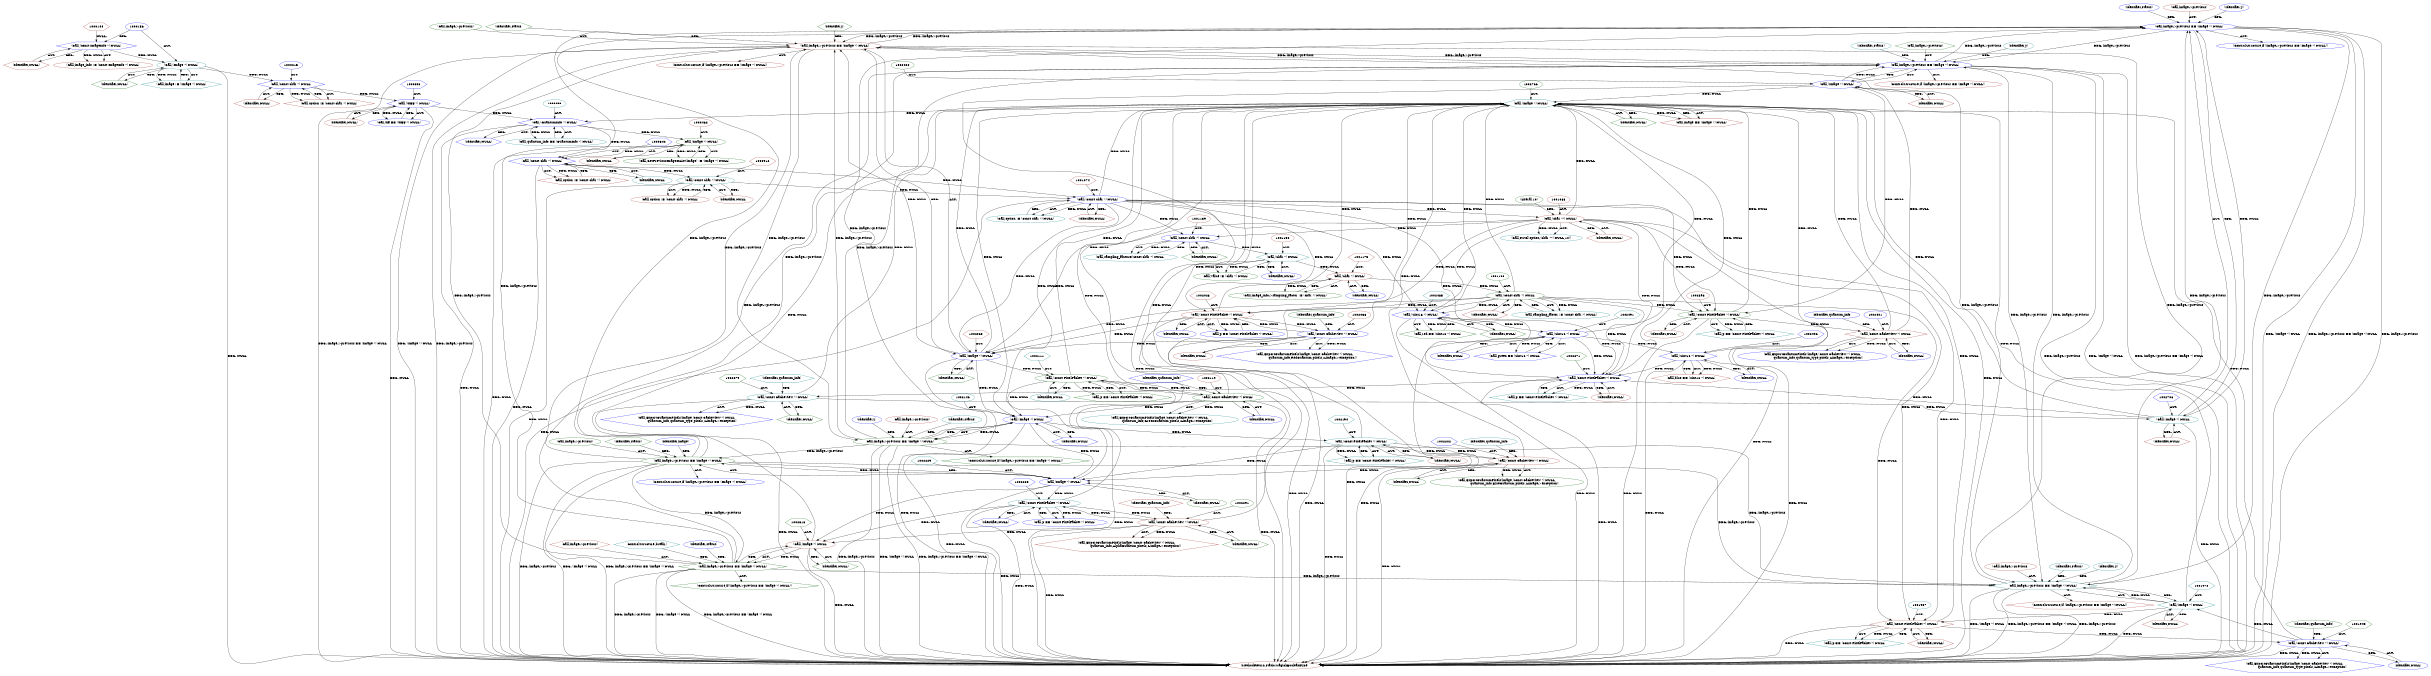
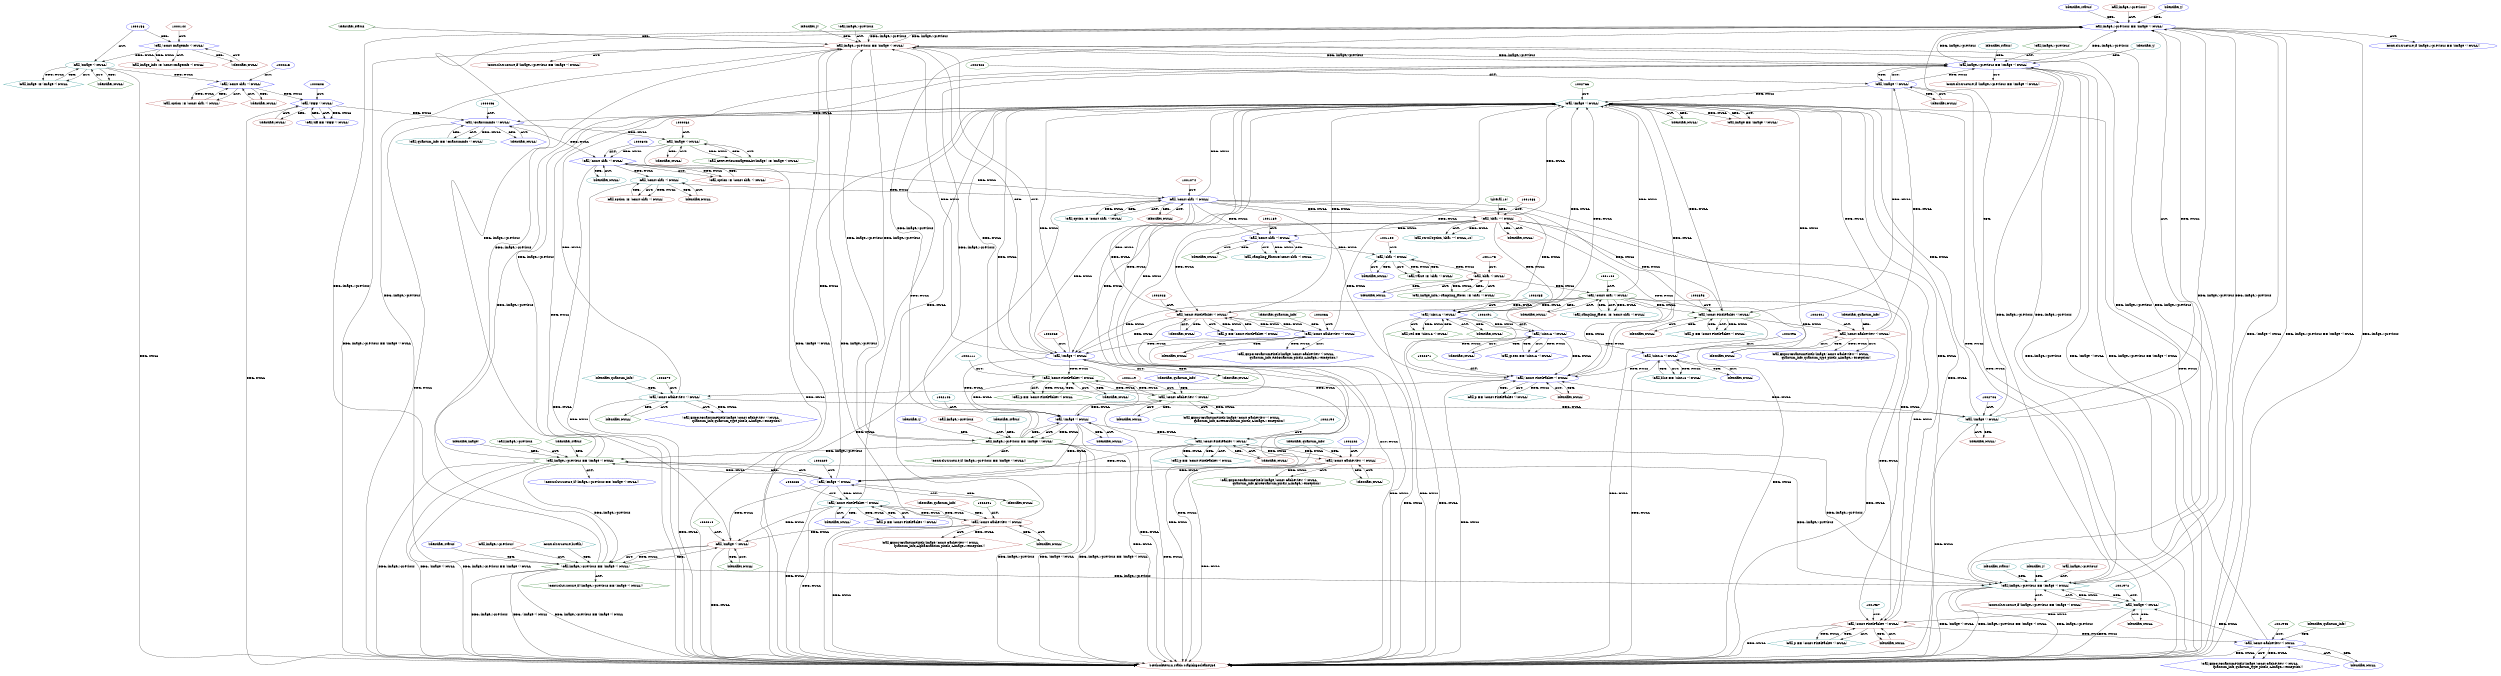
(102, 36) -> (183, 36)
(763, 161) -> none
(1691, 378) -> (1677, 378)
(1762, 442) -> (1389, 442)
